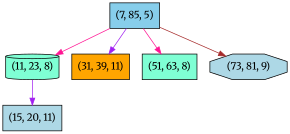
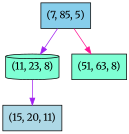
(86, 40) -> (51, 38)
(101, 67) -> none
(249, 67) -> none
